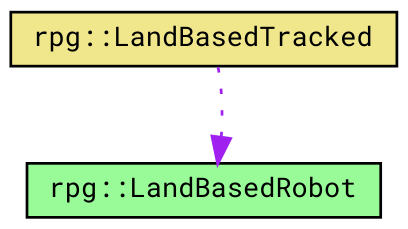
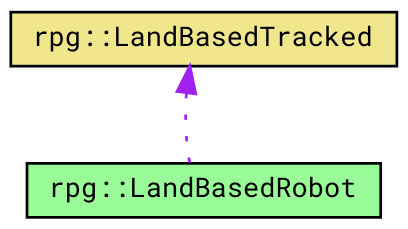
(222, 101) -> (186, 129)
